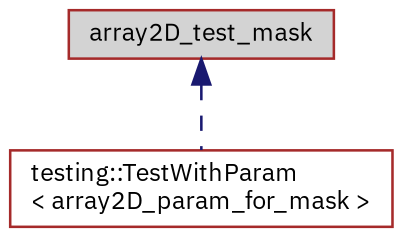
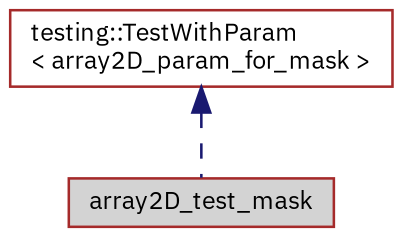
(201, 118) -> (201, 145)
